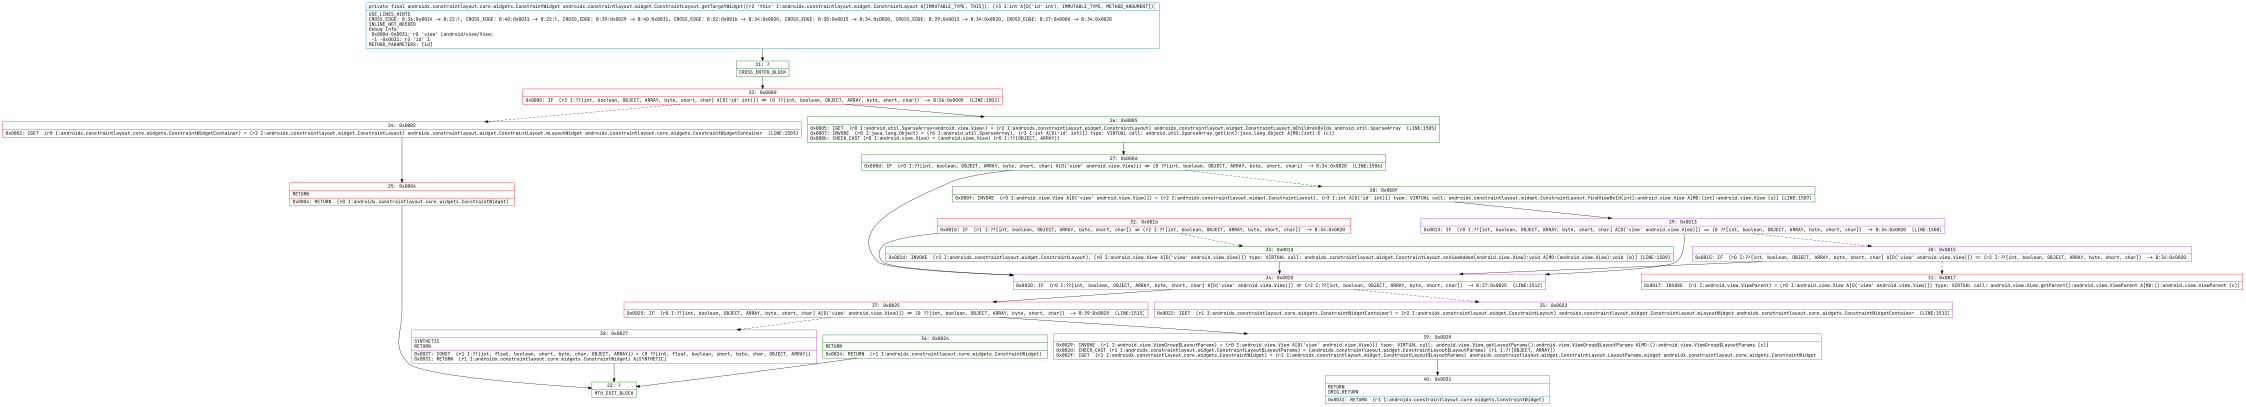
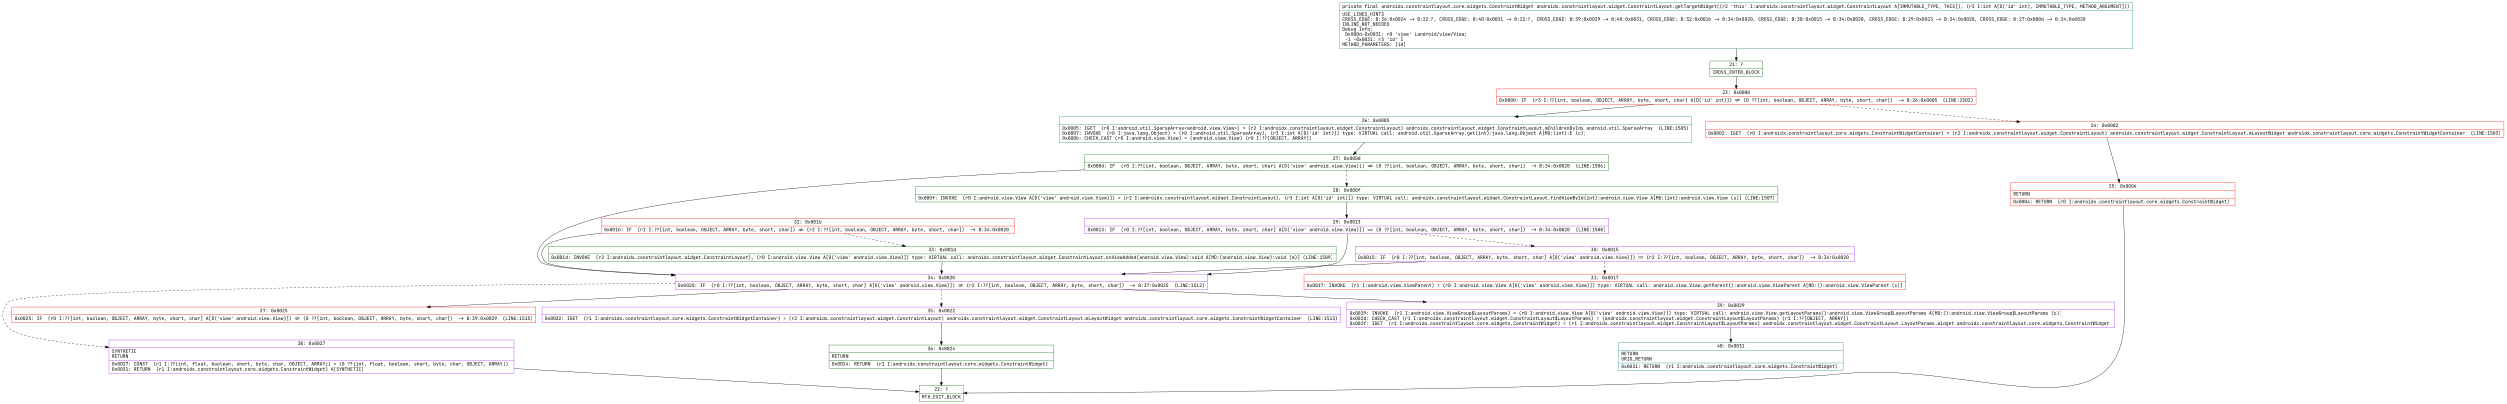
(1124, 130) -> (1376, 130)
(785, 323) -> (277, 288)
(1122, 325) -> (1273, 296)
none -> (941, 332)
